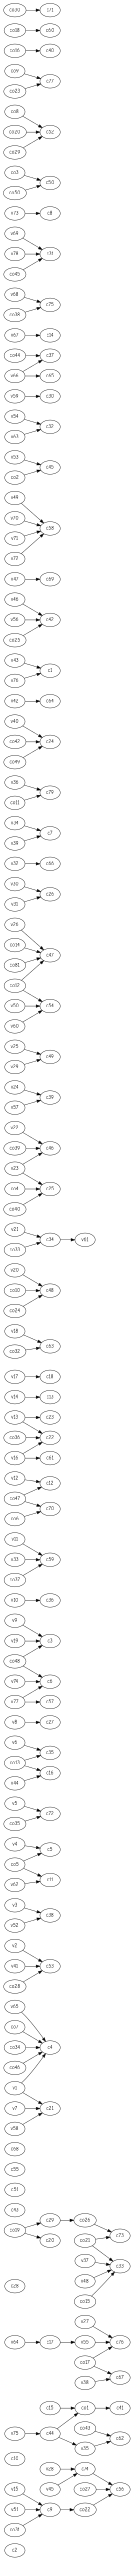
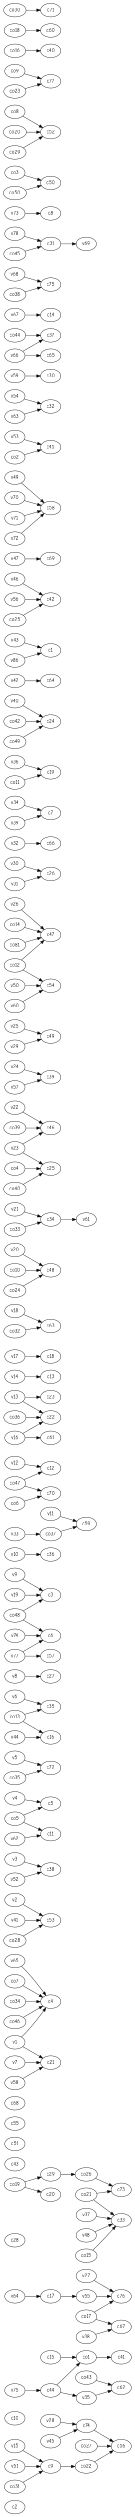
(31, 243) -> (67, 244)
(15, 681) -> (15, 661)
(50, 793) -> (51, 772)
(31, 1560) -> (31, 1534)
